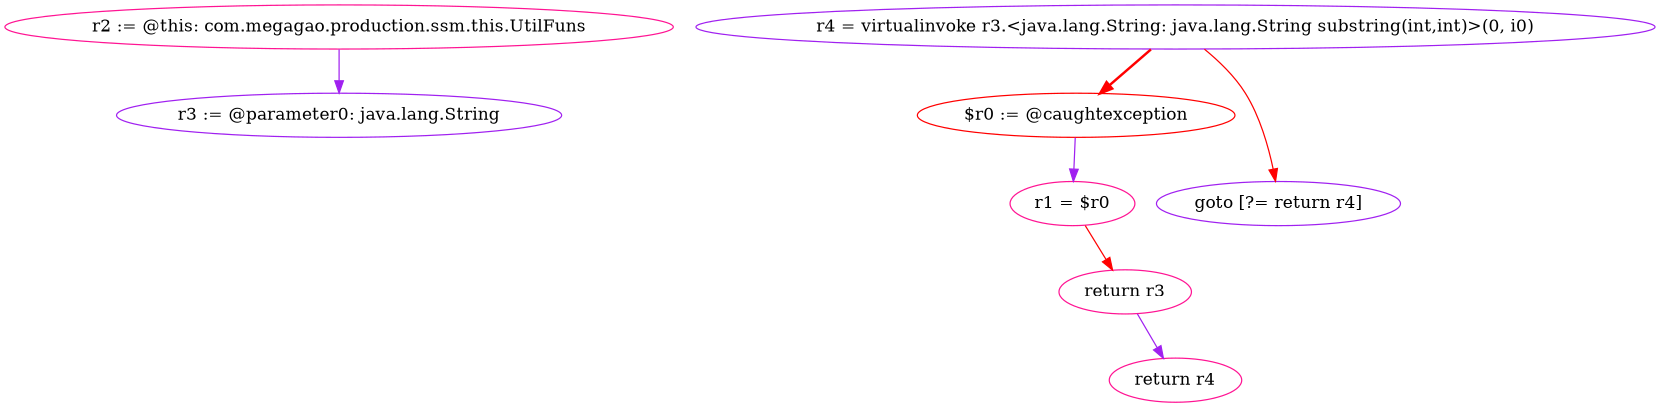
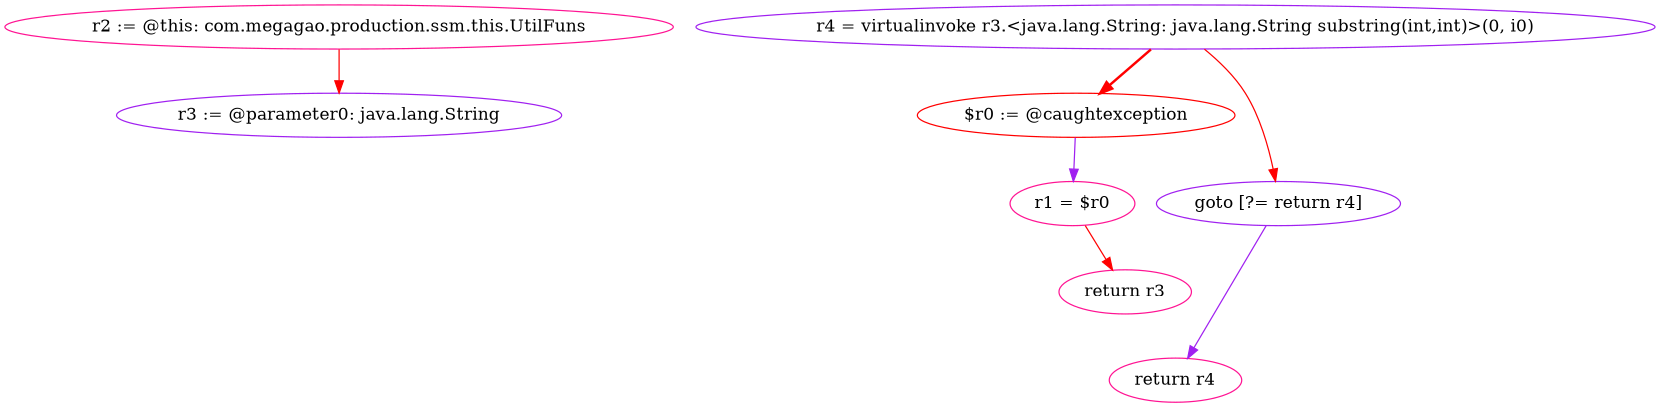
(339, 65) -> (339, 65)
(1147, 331) -> (1230, 287)
